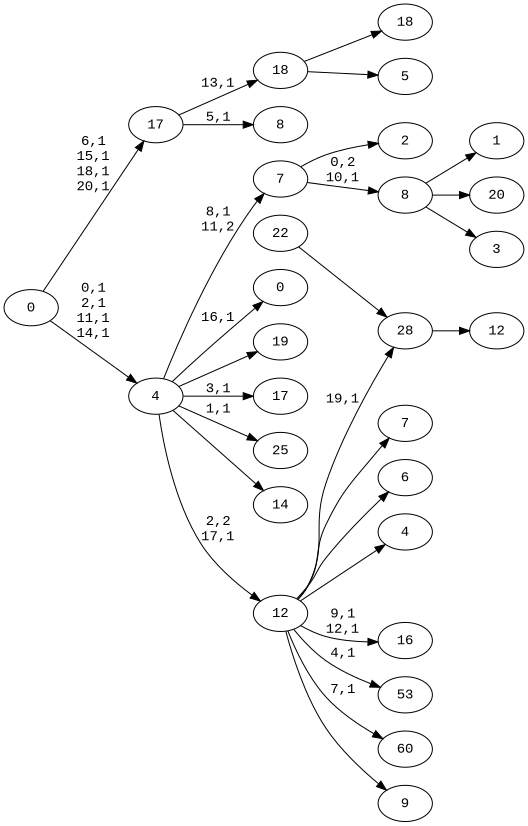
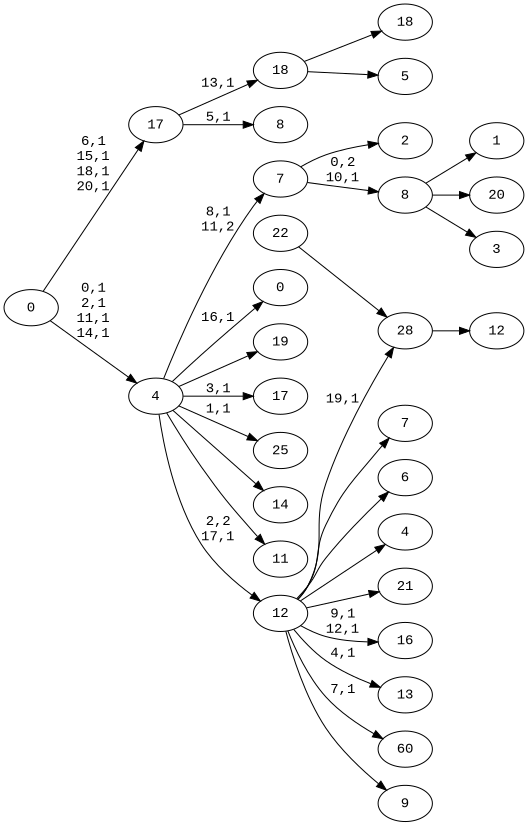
none -> (281, 559)
none -> (405, 586)
(405, 695) -> (405, 695)
